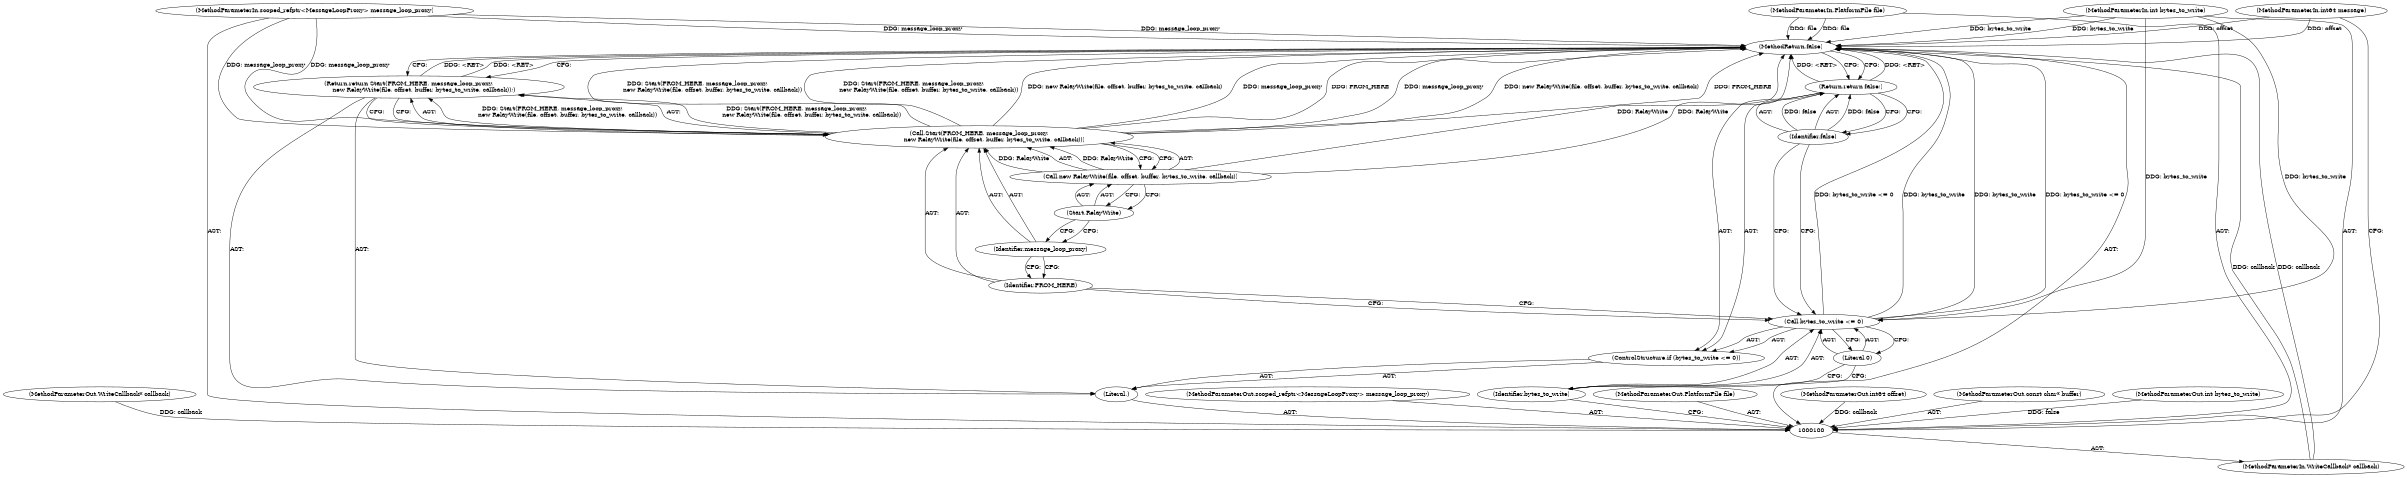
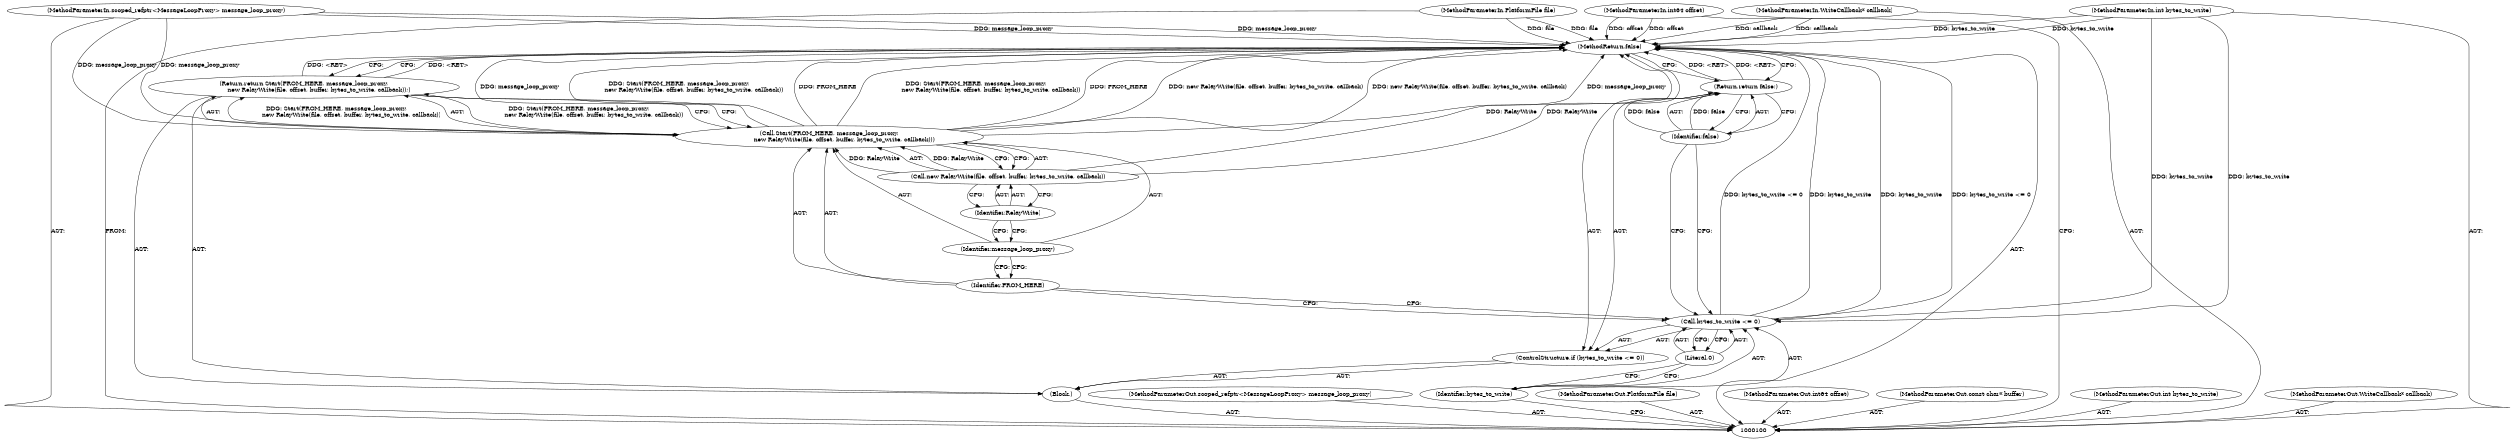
(2311, 11) -> (1654, 11)
(1094, 213) -> (1008, 213)
(2224, 231) -> (117, 231)
(1116, 394) -> (1062, 394)
(181, 412) -> (2304, 412)
(1856, 412) -> (1785, 412)
(2044, 412) -> (2105, 412)
(2036, 447) -> (2247, 342)
